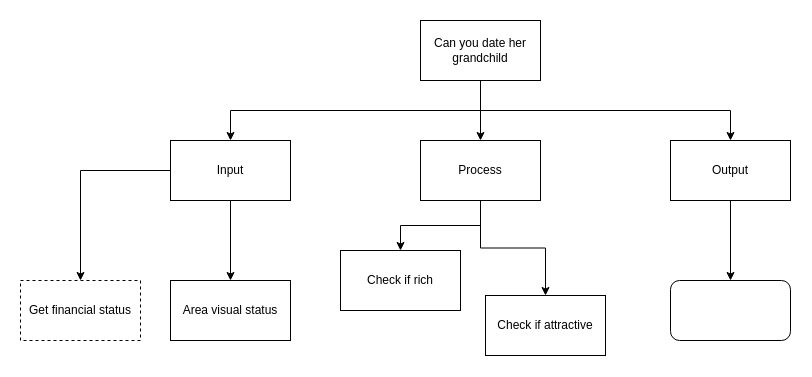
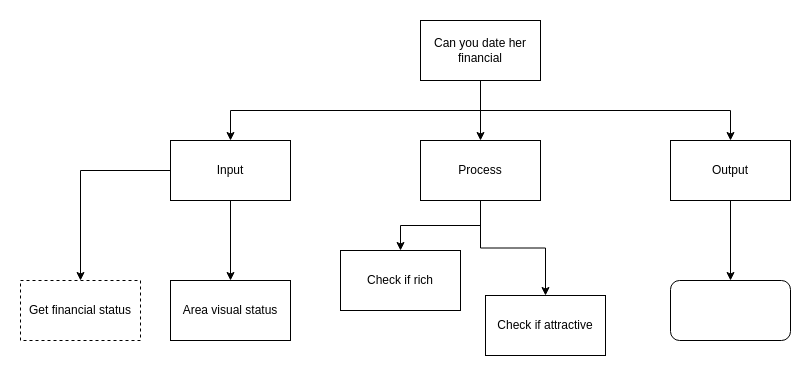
(481, 51) -> (481, 51)
